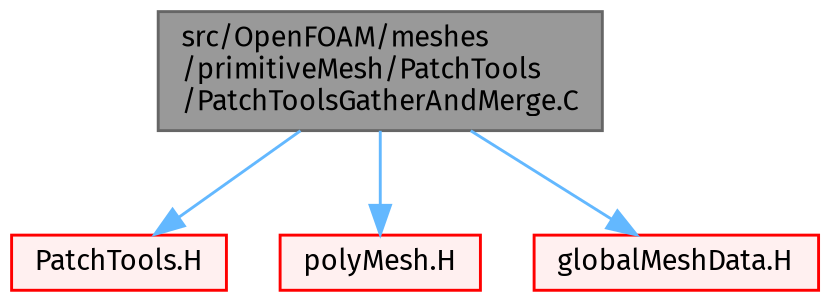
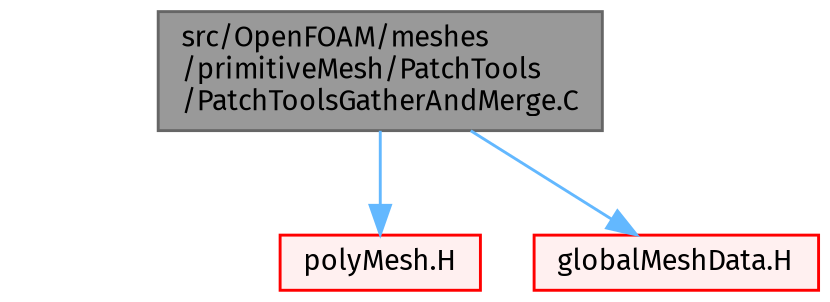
(119, 263) -> none
